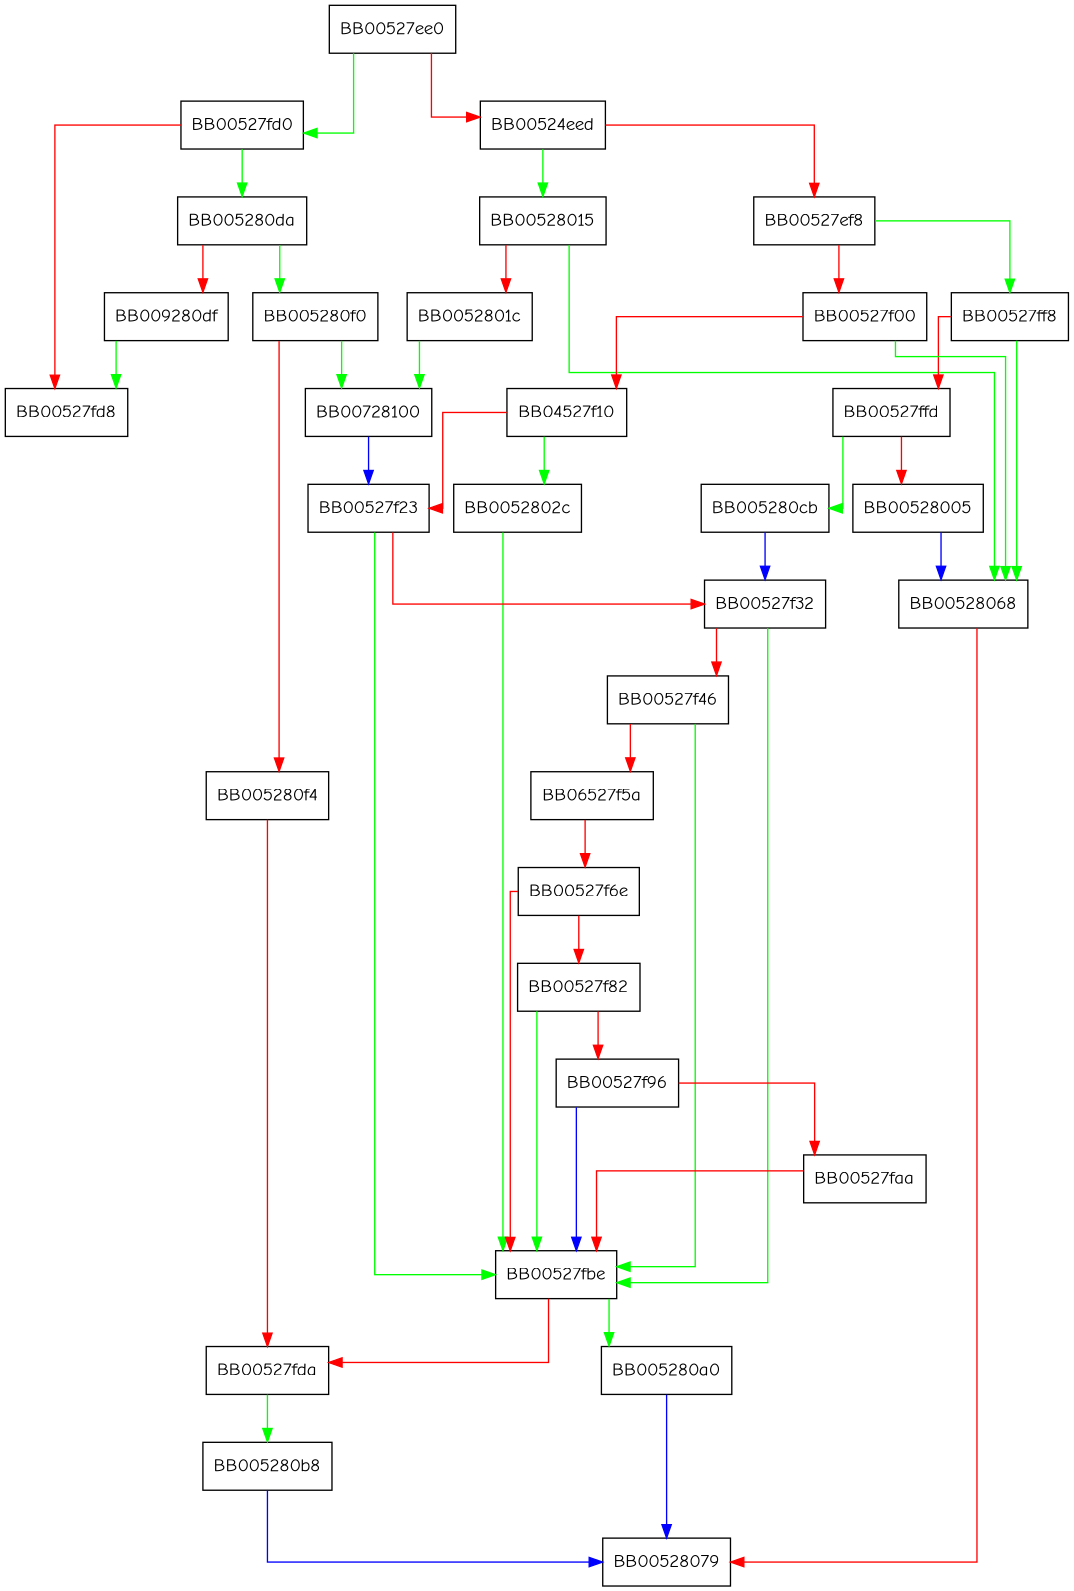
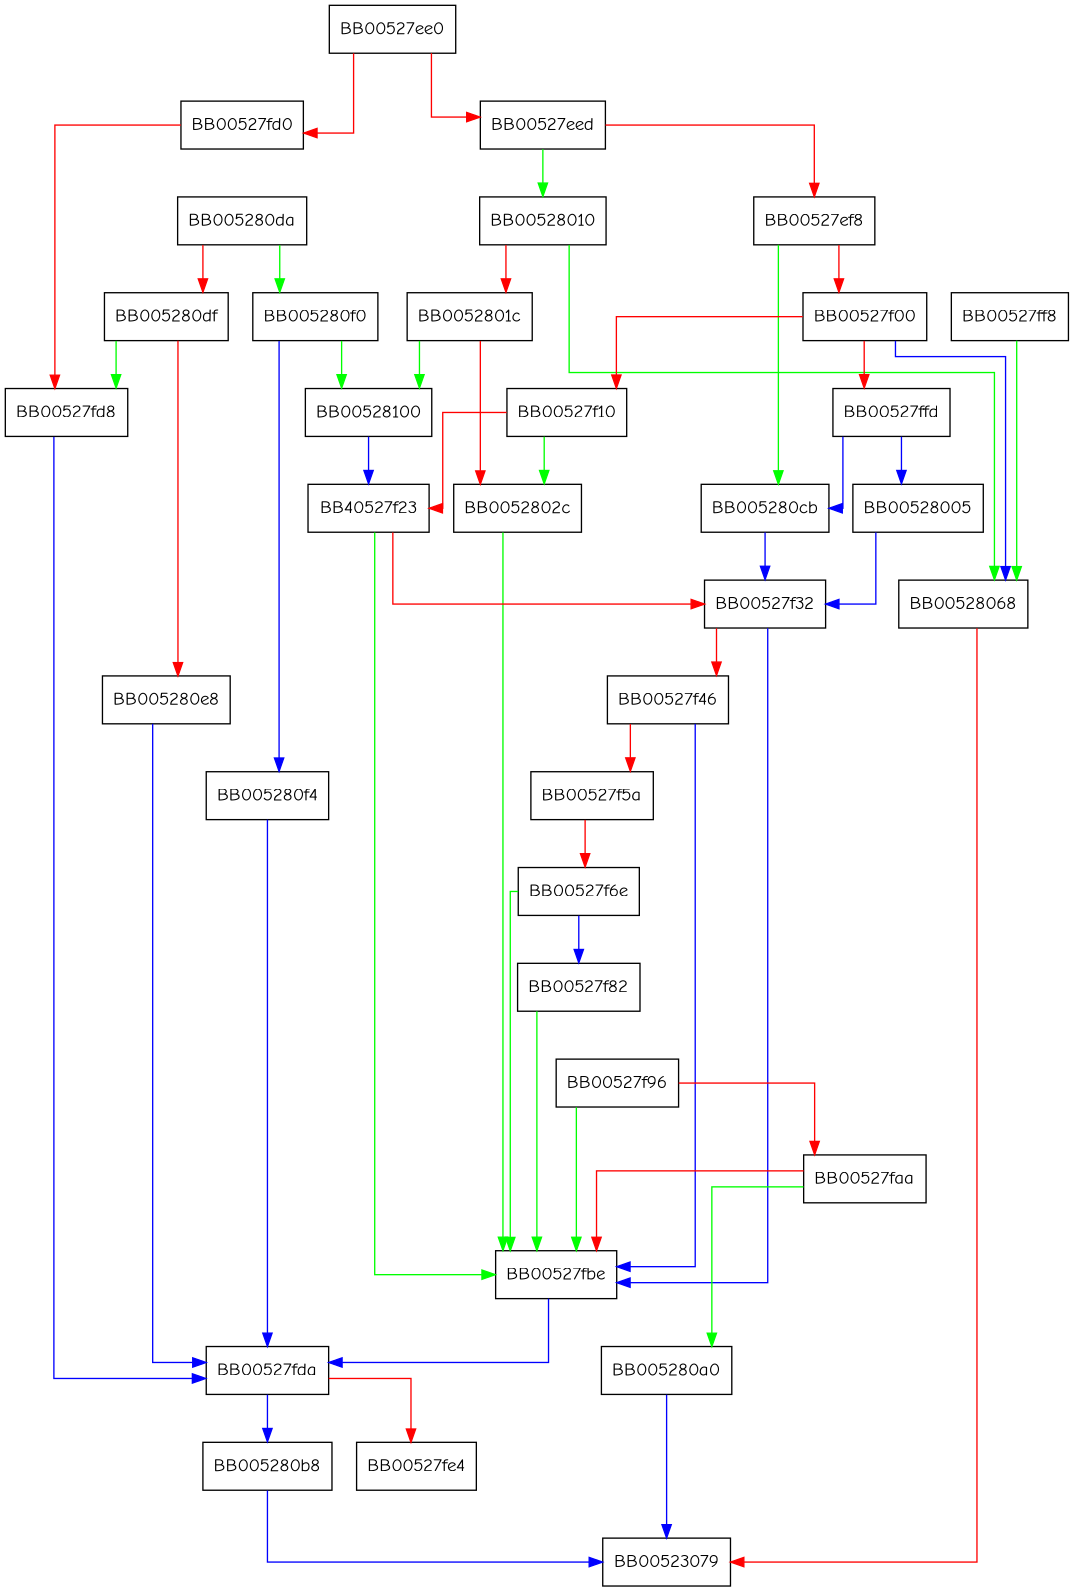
(354, 111) -> (354, 111)
(543, 125) -> (543, 125)
(242, 166) -> none
(543, 221) -> (543, 221)
(972, 221) -> (778, 358)
(166, 317) -> (166, 317)
(938, 340) -> (864, 358)
(1006, 399) -> (1006, 399)
none -> (480, 403)
(369, 412) -> (369, 412)
(567, 412) -> (567, 412)
(901, 454) -> (901, 454)
(843, 473) -> (843, 473)
(369, 508) -> (369, 508)
(941, 549) -> (876, 587)
(279, 550) -> (279, 550)
none -> (166, 700)
(592, 796) -> (592, 796)
(579, 933) -> (579, 933)
none -> (54, 977)
(768, 1024) -> (768, 1024)
(598, 1028) -> none
(695, 1028) -> (695, 1028)
(510, 1060) -> (510, 1060)
(267, 1076) -> (267, 1076)
(576, 1172) -> (576, 1172)
(609, 1316) -> (712, 1214)
(477, 1362) -> (477, 1362)
(267, 1412) -> (267, 1412)
none -> (416, 1466)
(667, 1562) -> (667, 1562)
